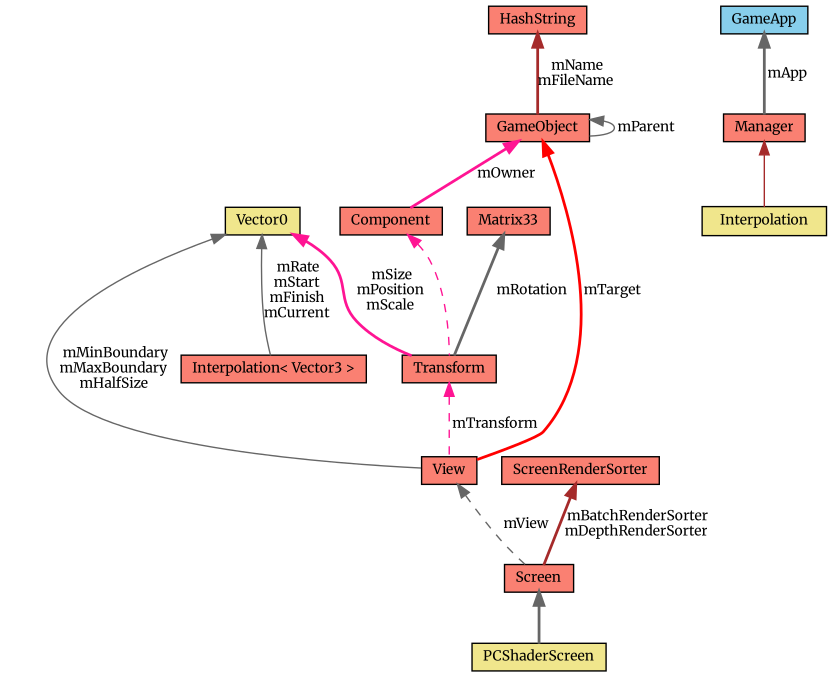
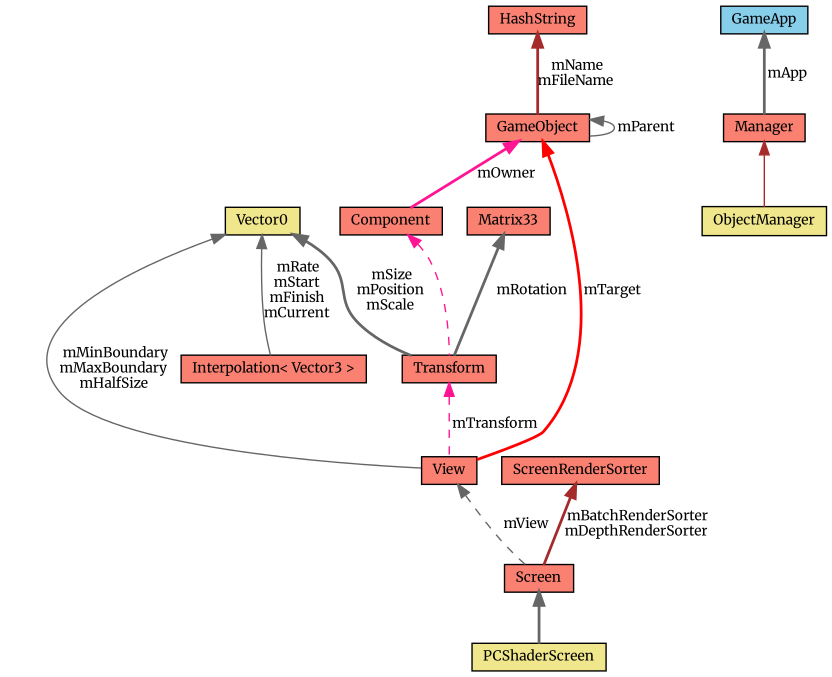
(764, 221) -> (764, 221)
(347, 307) -> (347, 307)
